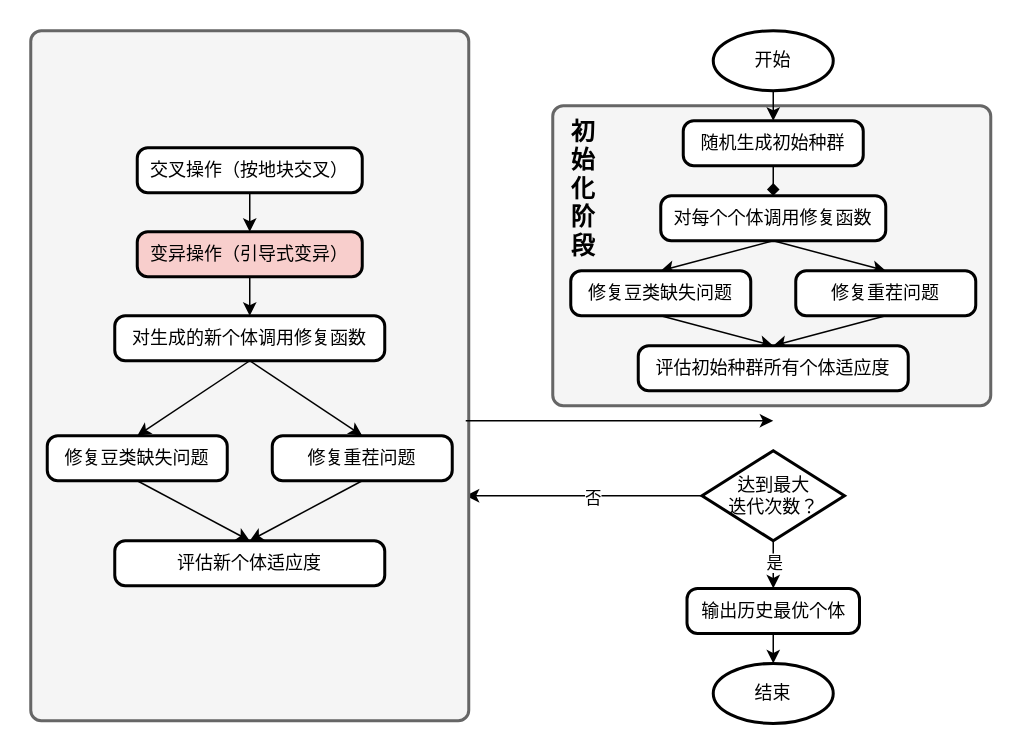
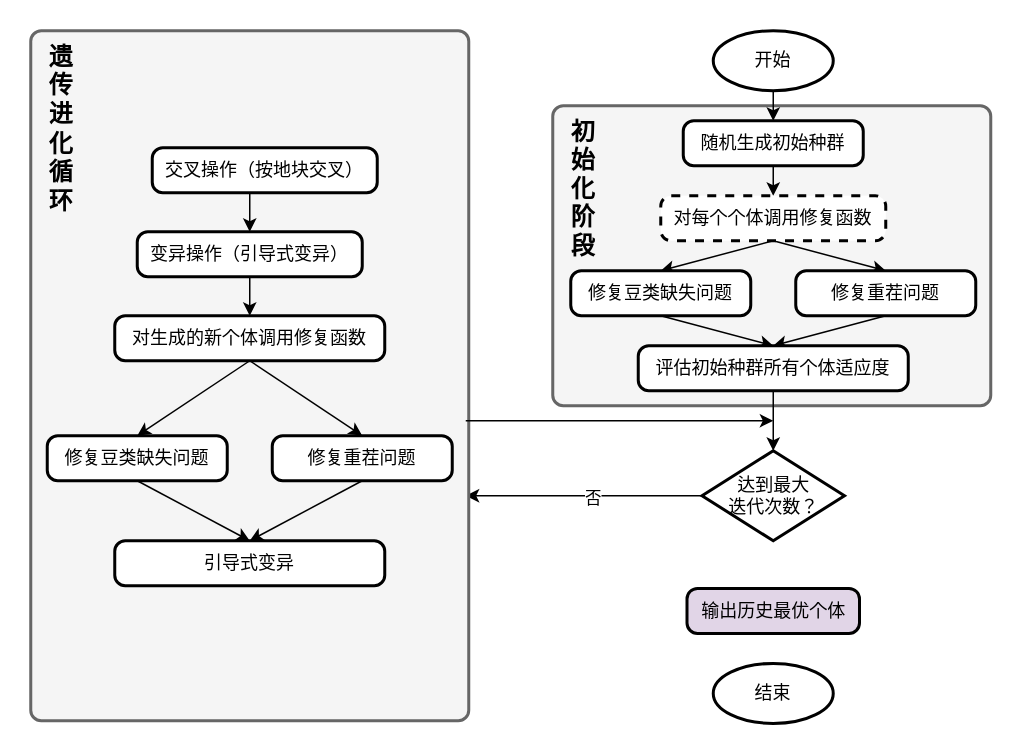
none -> (61, 128)
(250, 170) -> (265, 170)
(773, 183) -> (773, 184)
(773, 218) -> (773, 218)
(250, 254) -> (250, 254)
none -> (773, 416)
(773, 560) -> none
(250, 563) -> (250, 563)
(773, 611) -> (773, 611)
(773, 644) -> none
